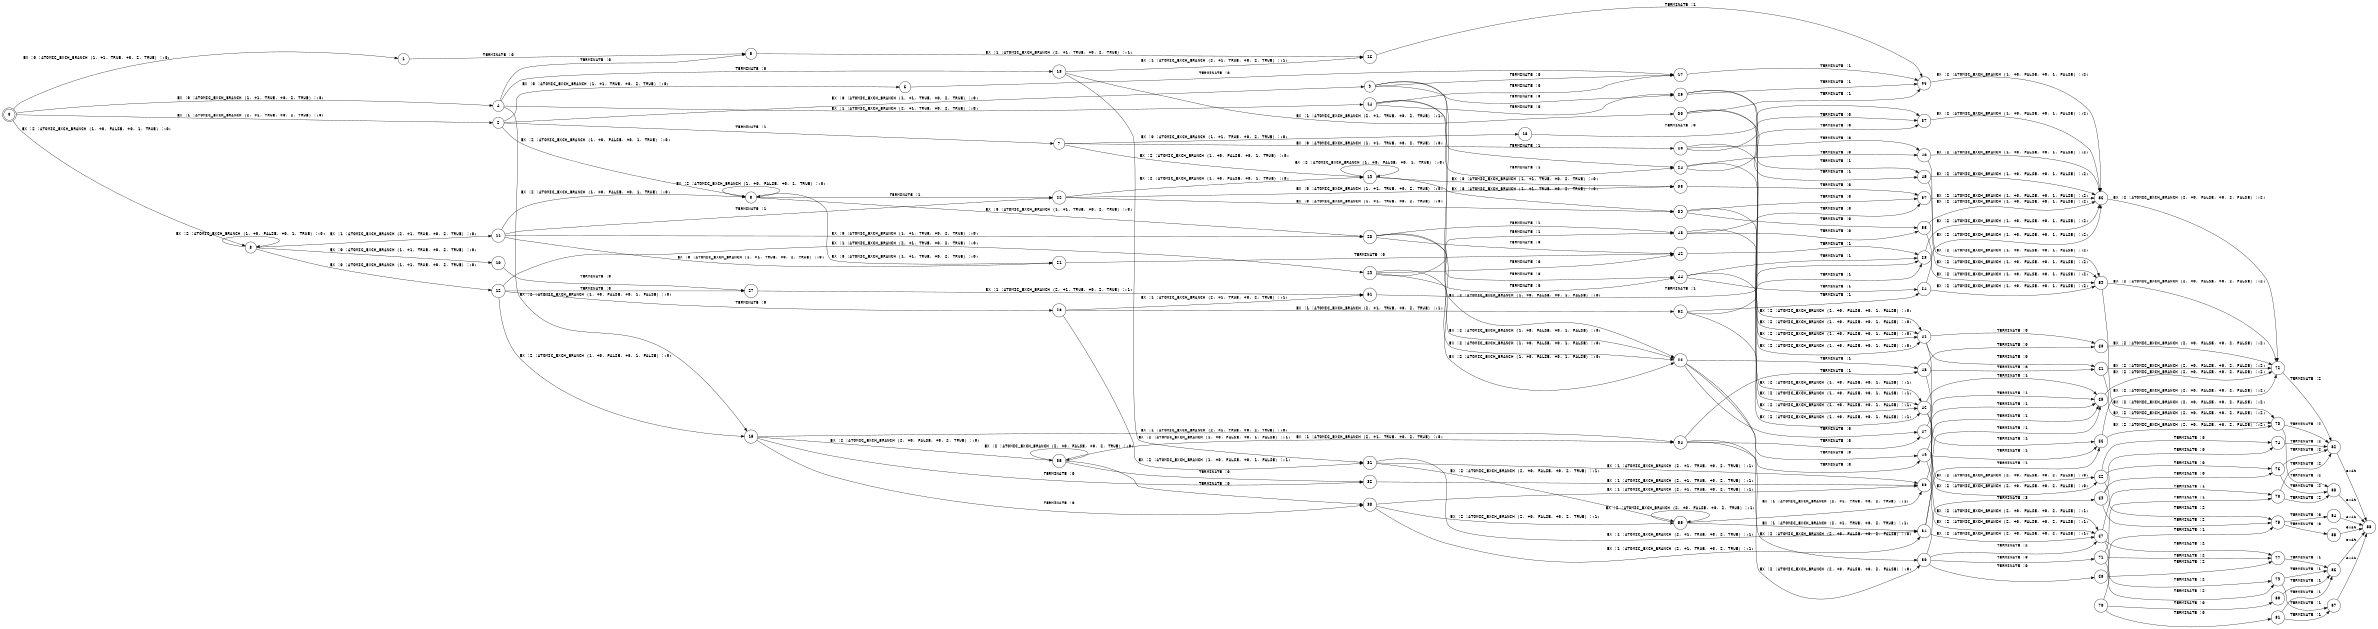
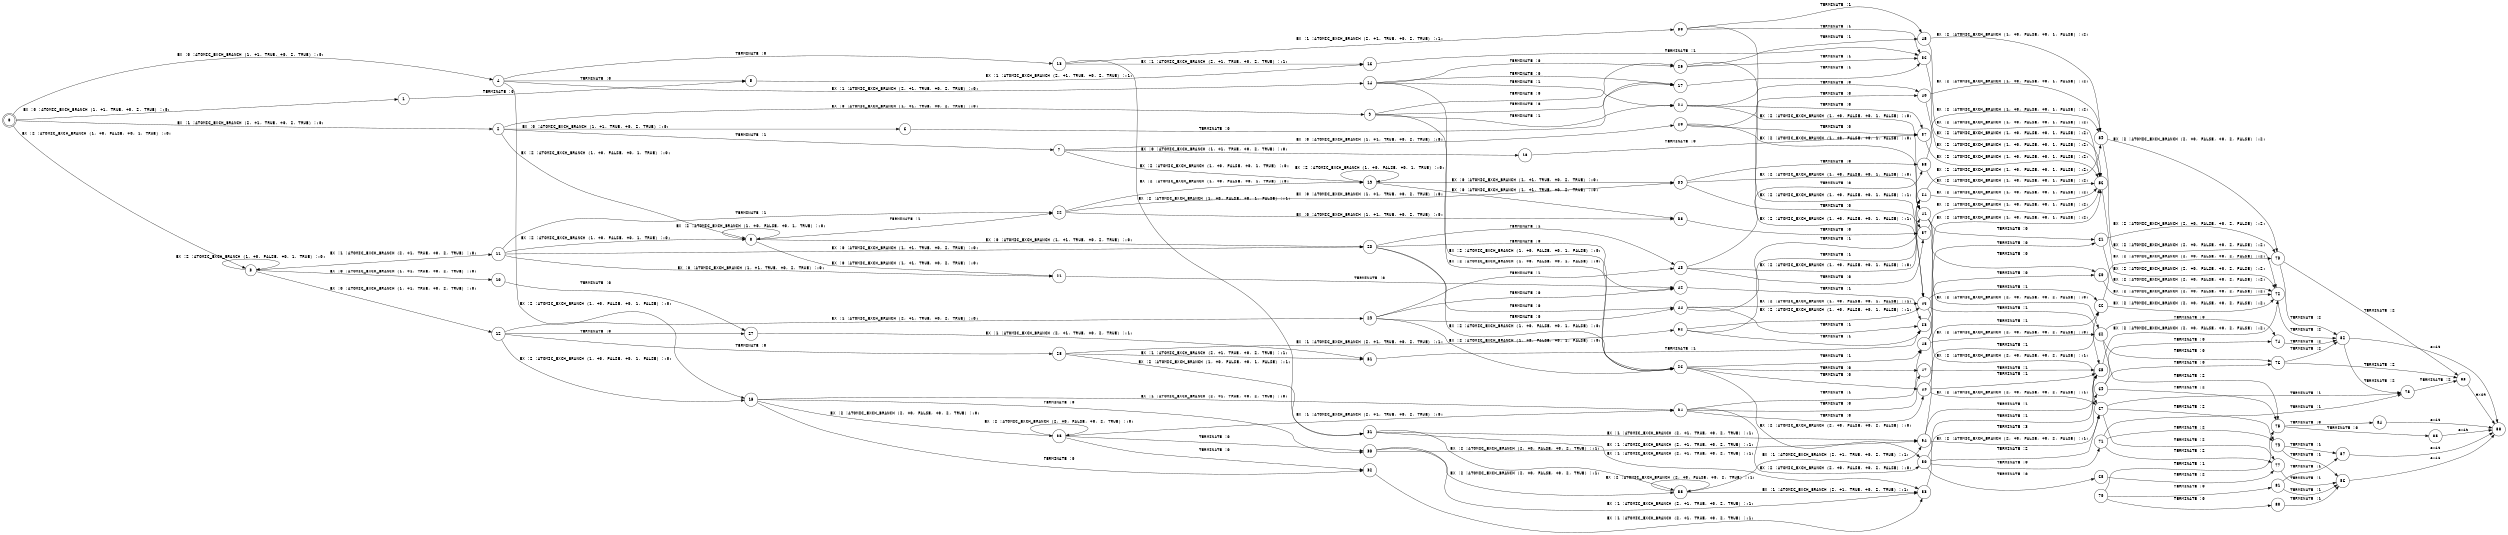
(2302, 468) -> (2361, 380)
